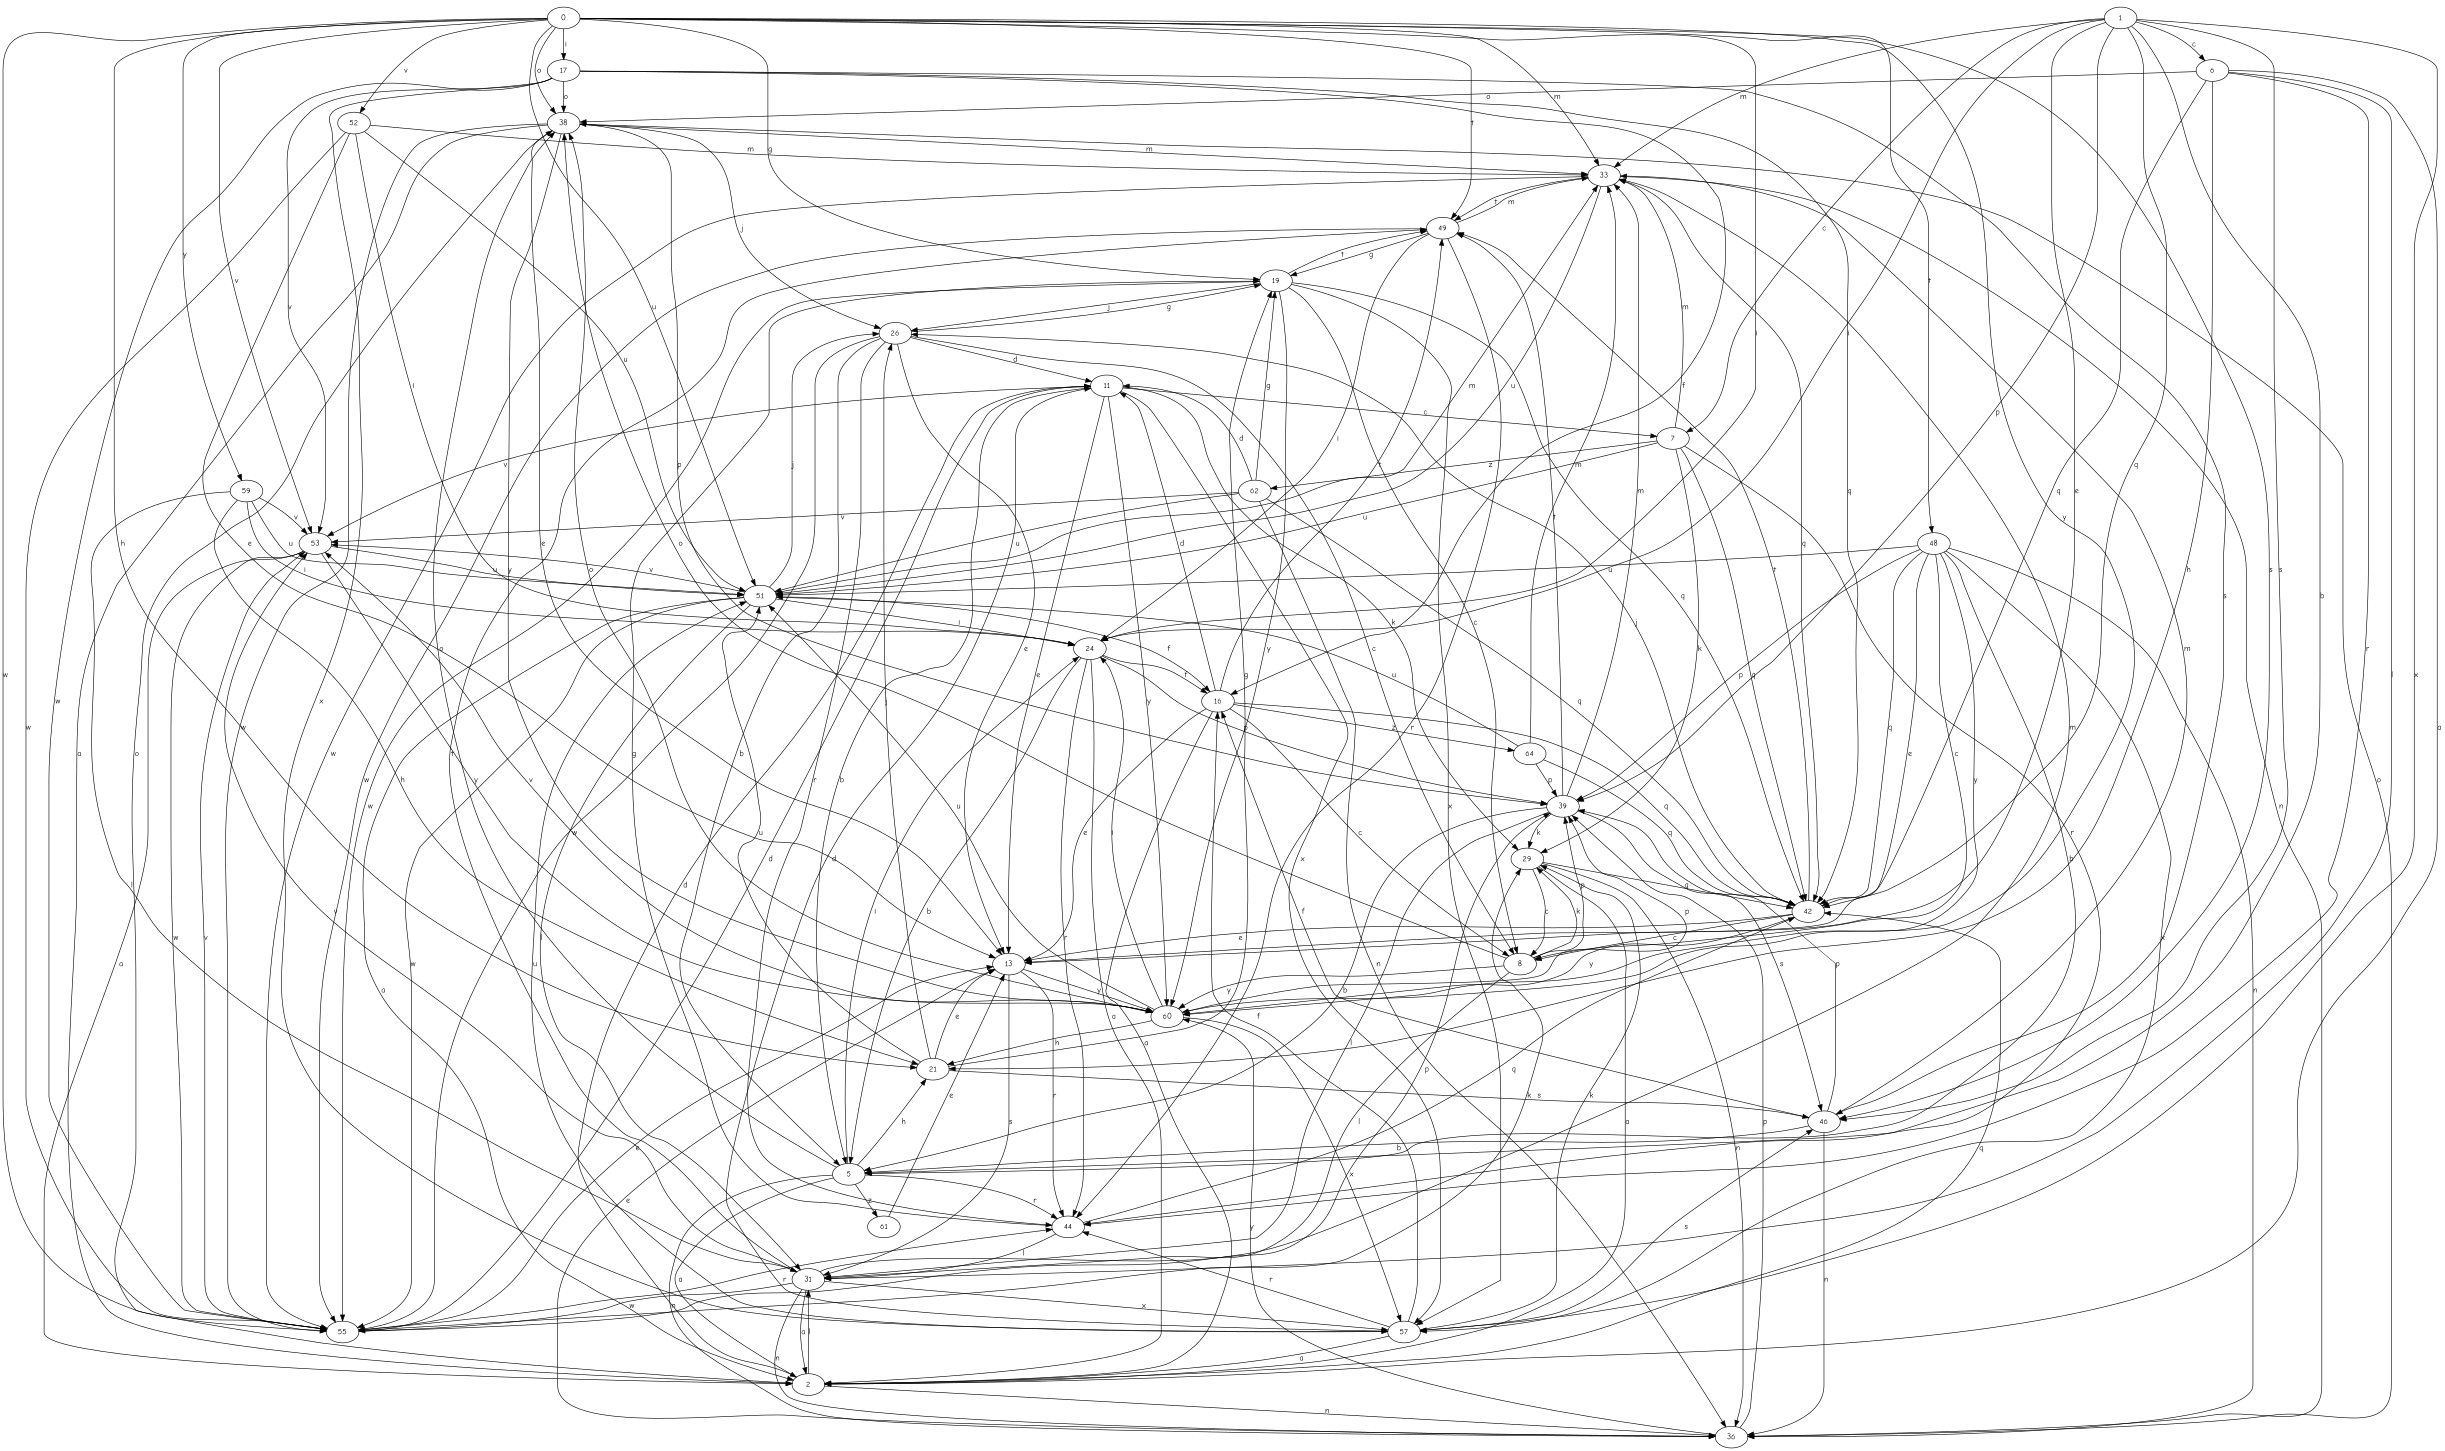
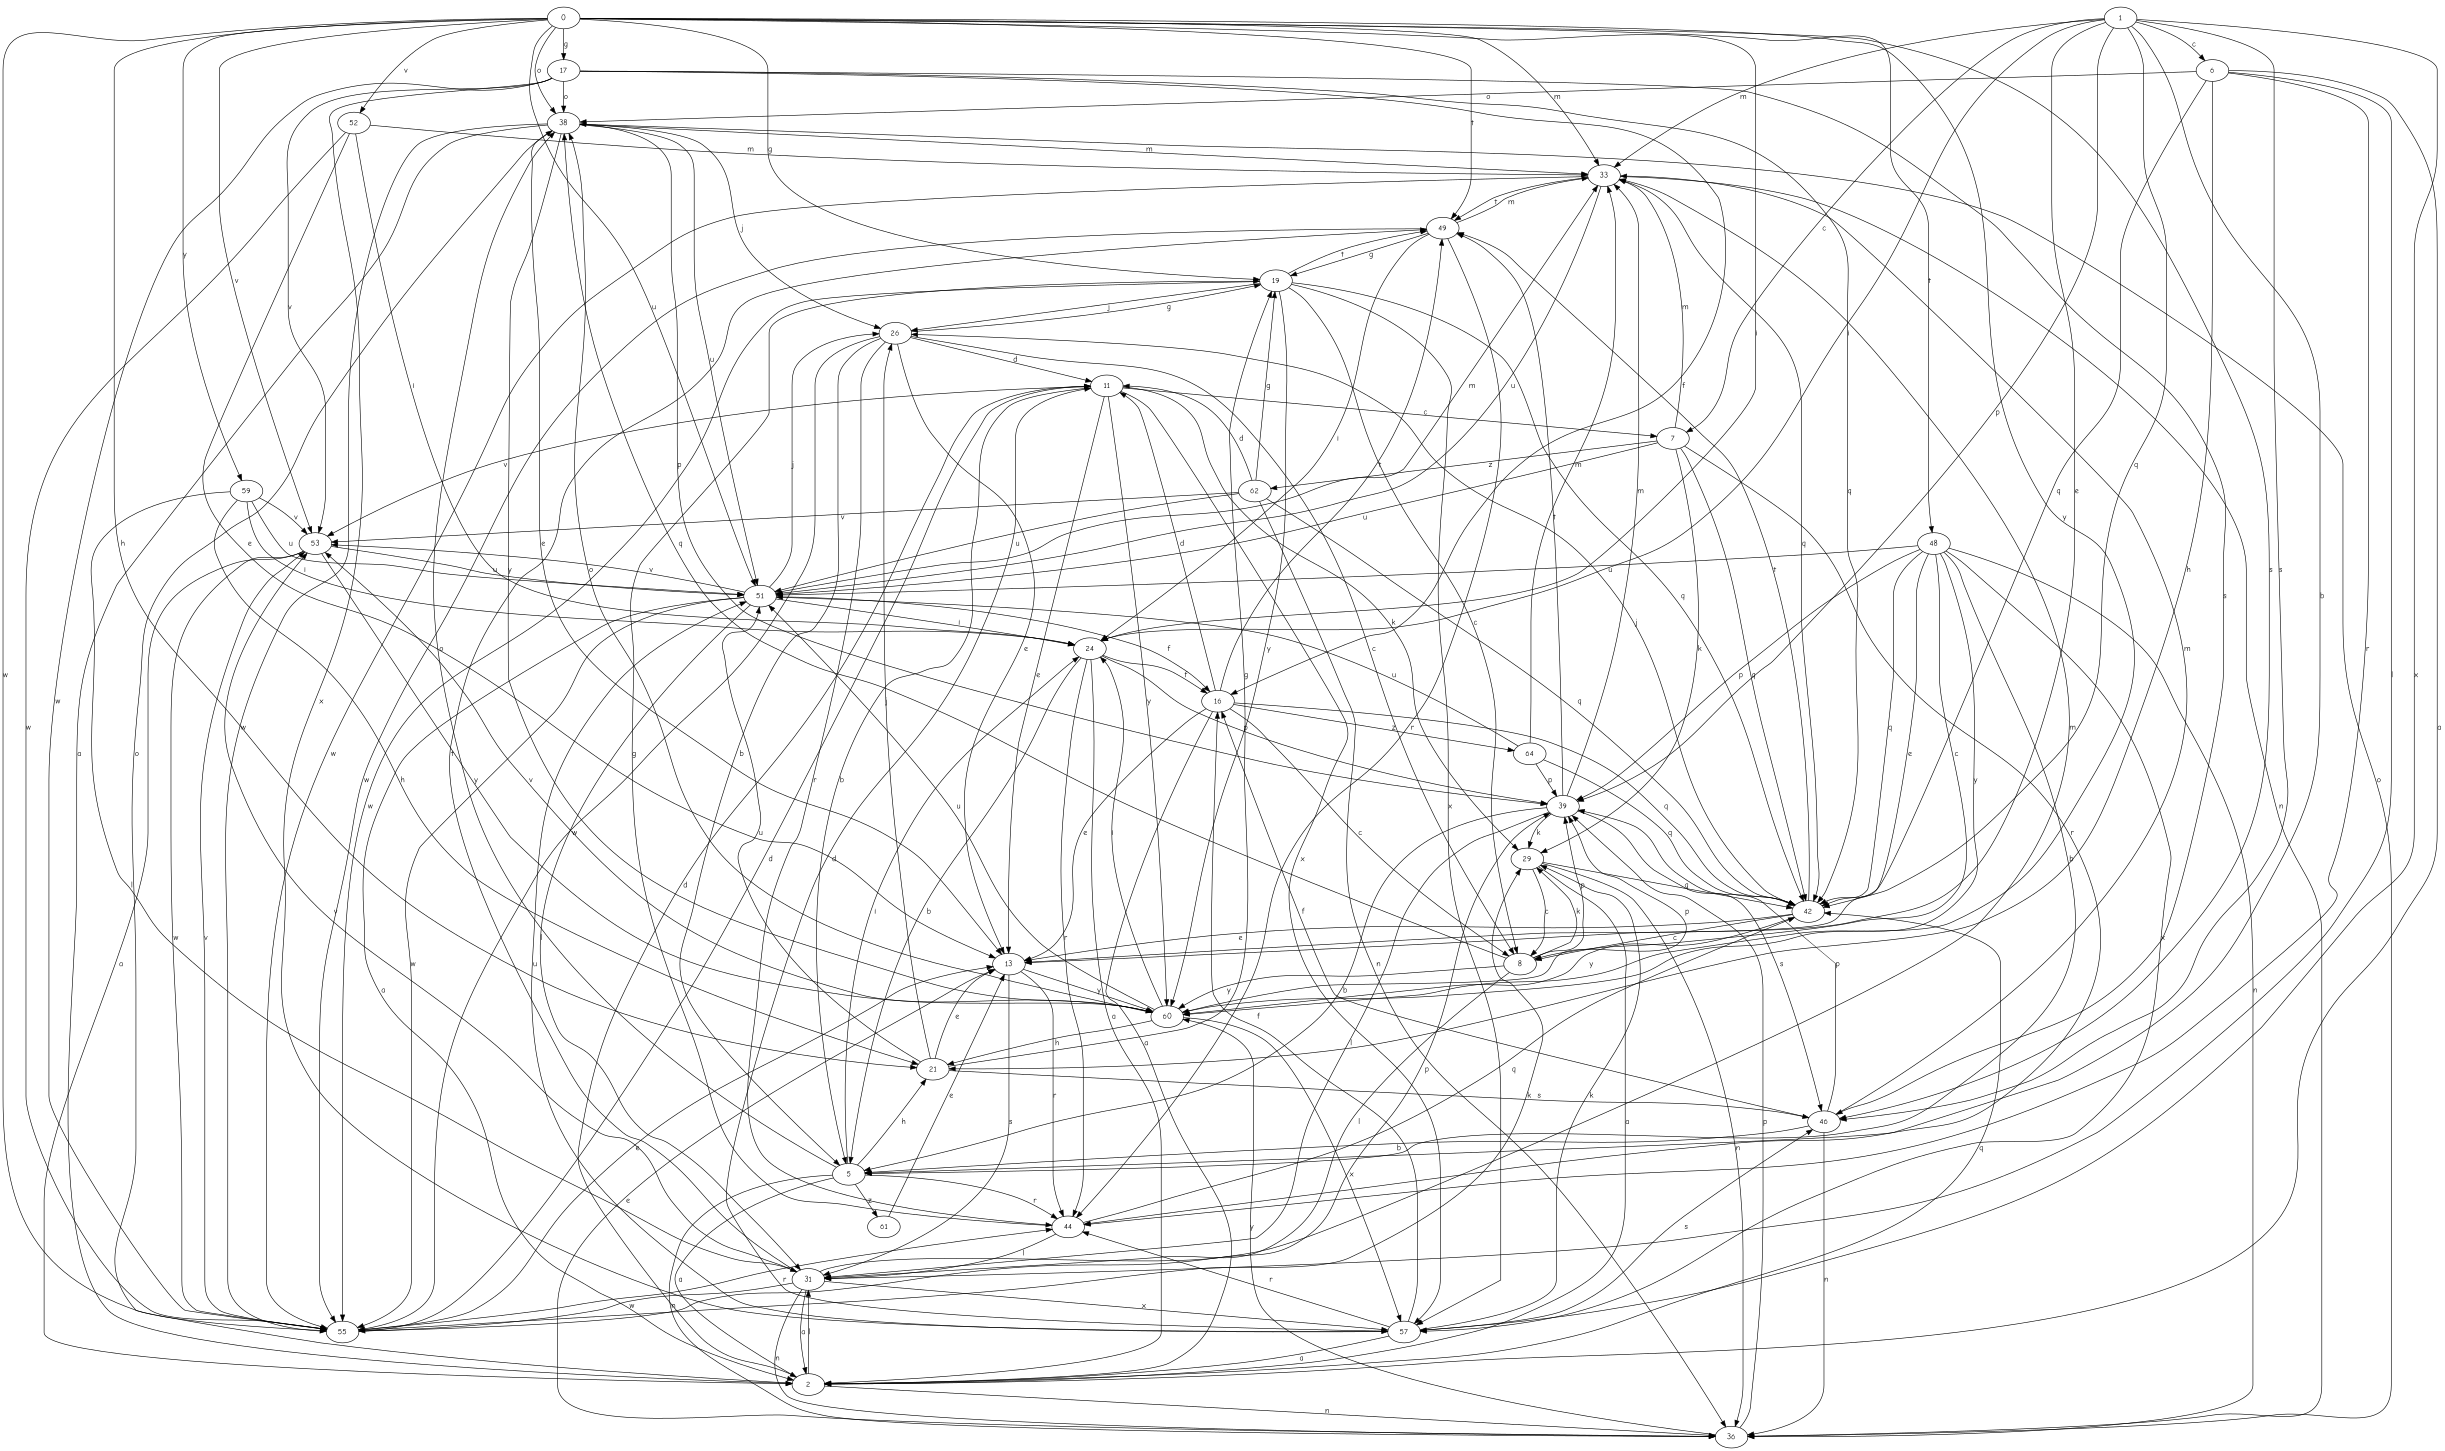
(566, 44) -> (566, 44)
(598, 328) -> (699, 311)
(681, 544) -> (681, 544)
